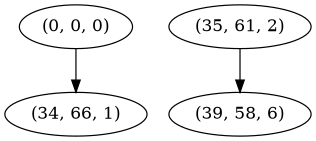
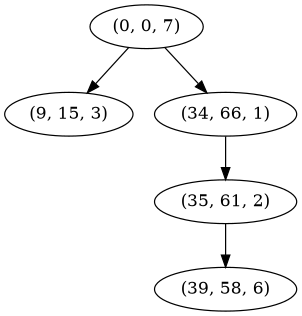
(76, 27) -> (147, 27)
none -> (69, 114)
none -> (226, 152)
